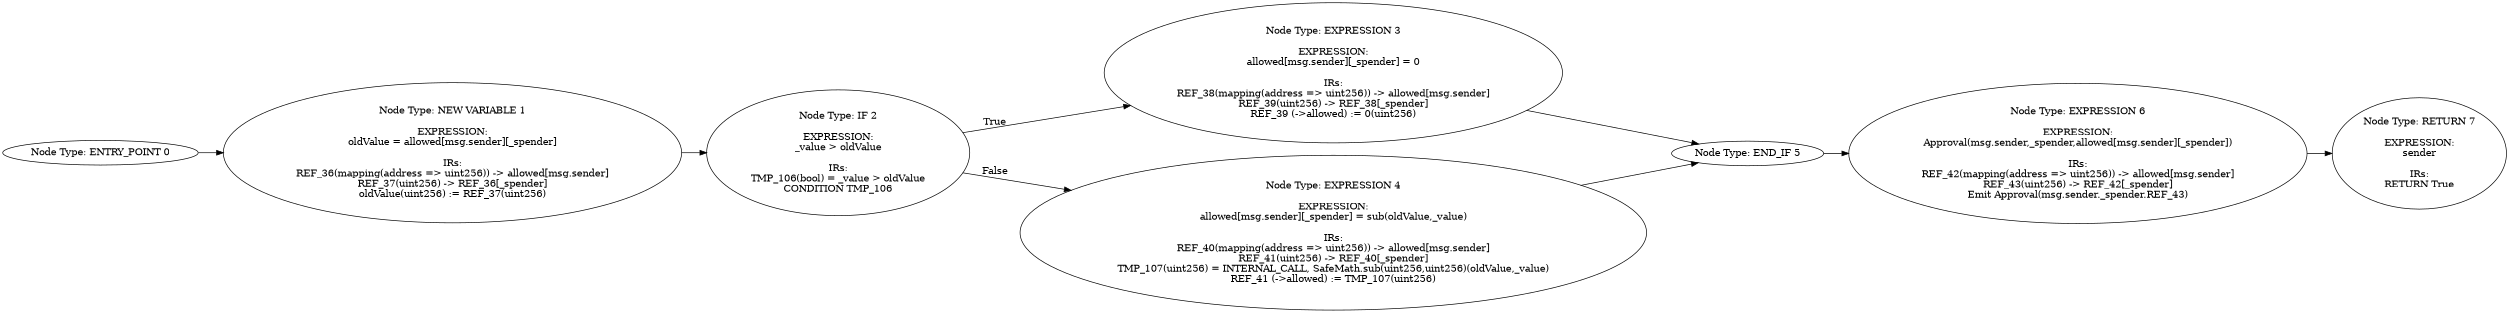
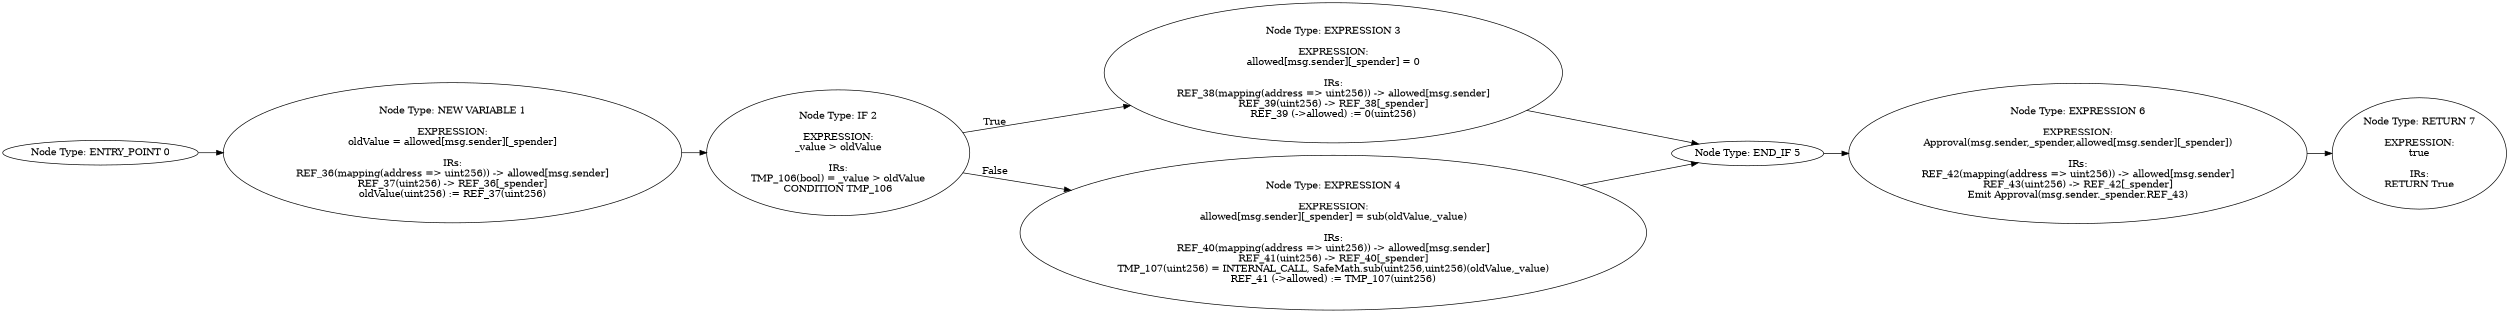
(2419, 153) -> (2419, 153)
